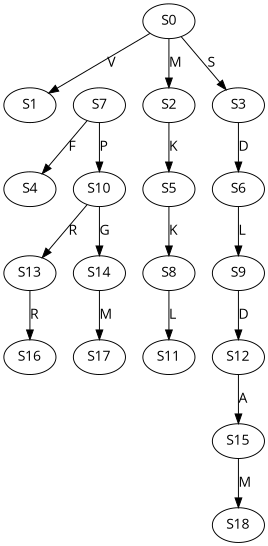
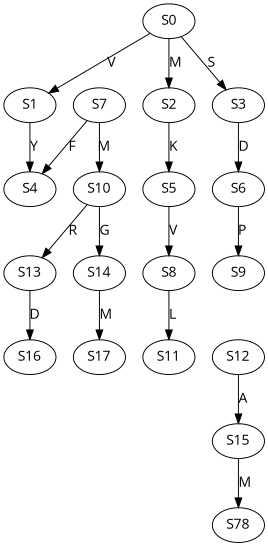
none -> (30, 142)
(104, 147) -> (104, 147)
(173, 231) -> (173, 231)
(242, 231) -> (242, 231)
(238, 310) -> none
(35, 315) -> (35, 315)
(238, 525) -> (238, 525)
